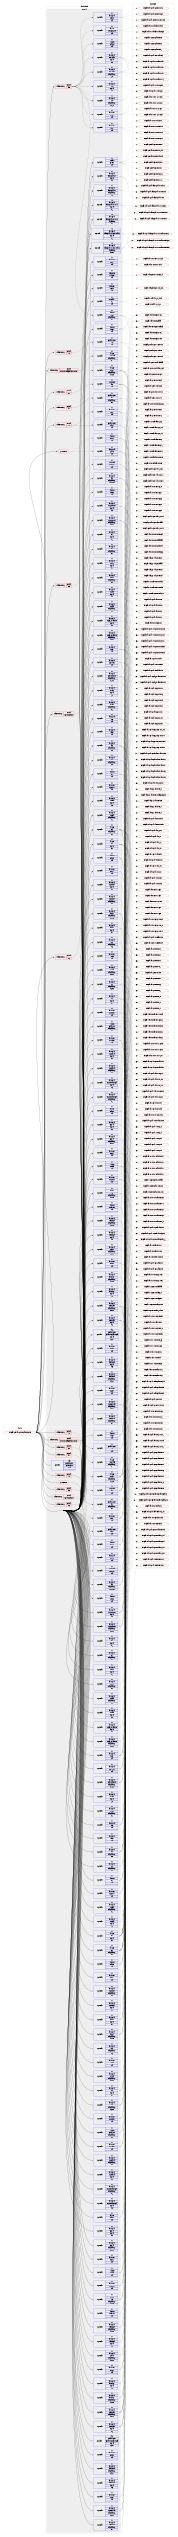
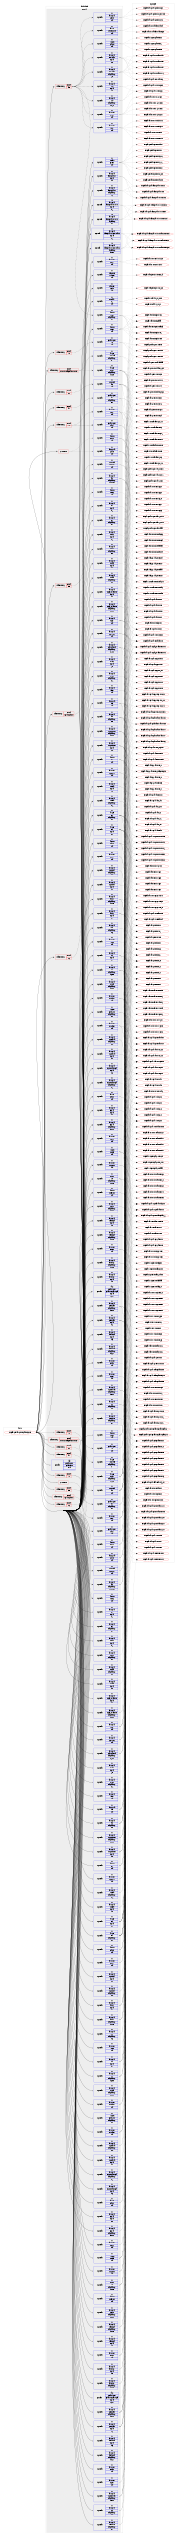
(153, 694) -> none
(153, 1322) -> (153, 1311)
